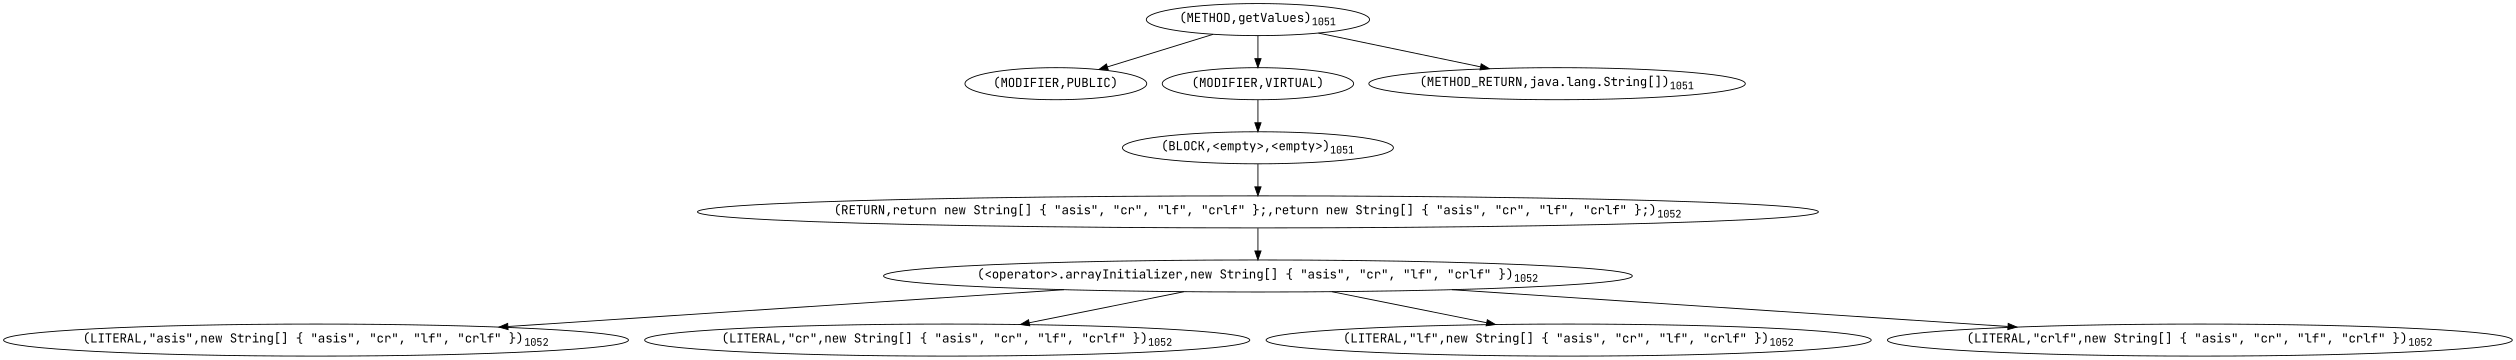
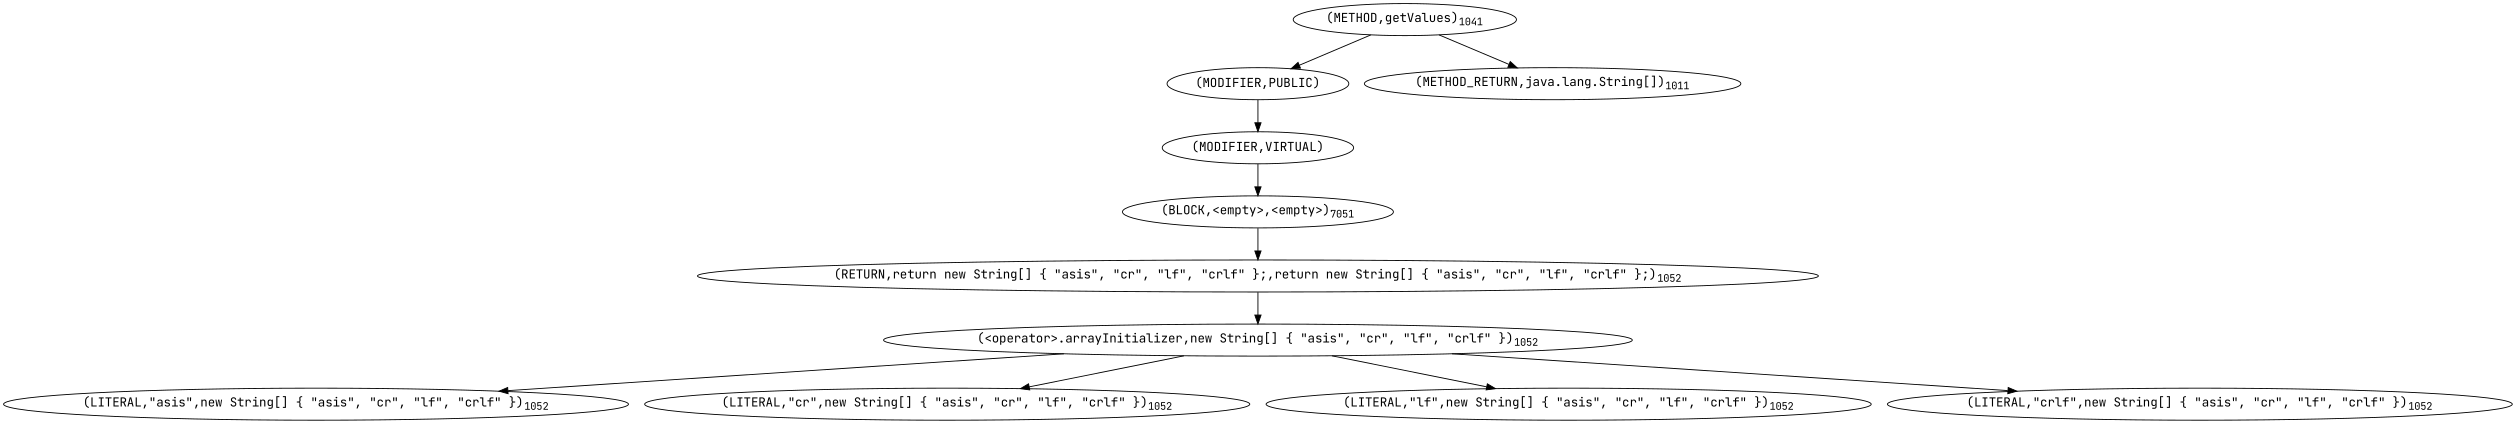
(1324, 18) -> (1471, 18)
(1258, 47) -> (1258, 111)
(1682, 82) -> (1678, 82)
(1343, 146) -> (1343, 211)
